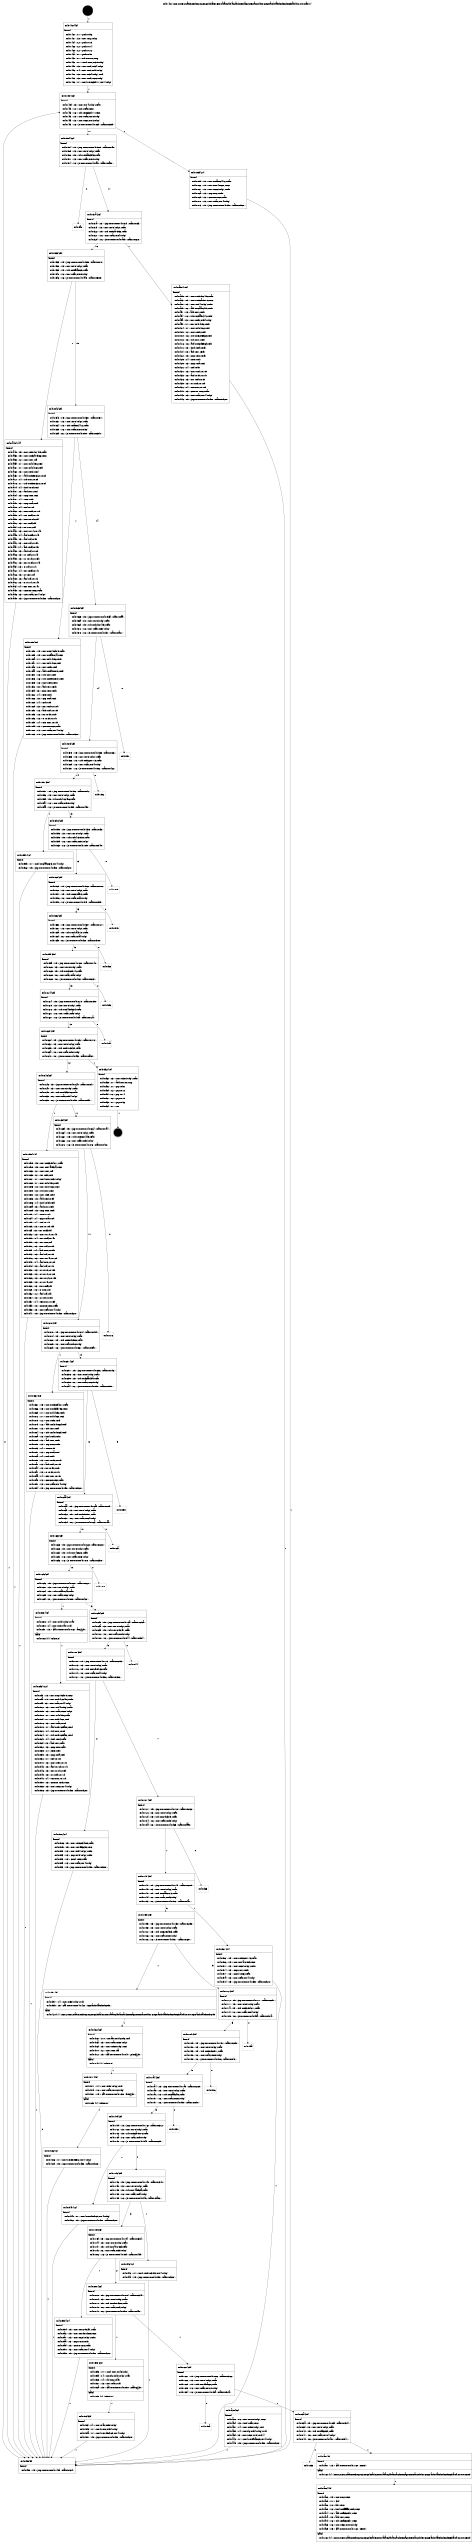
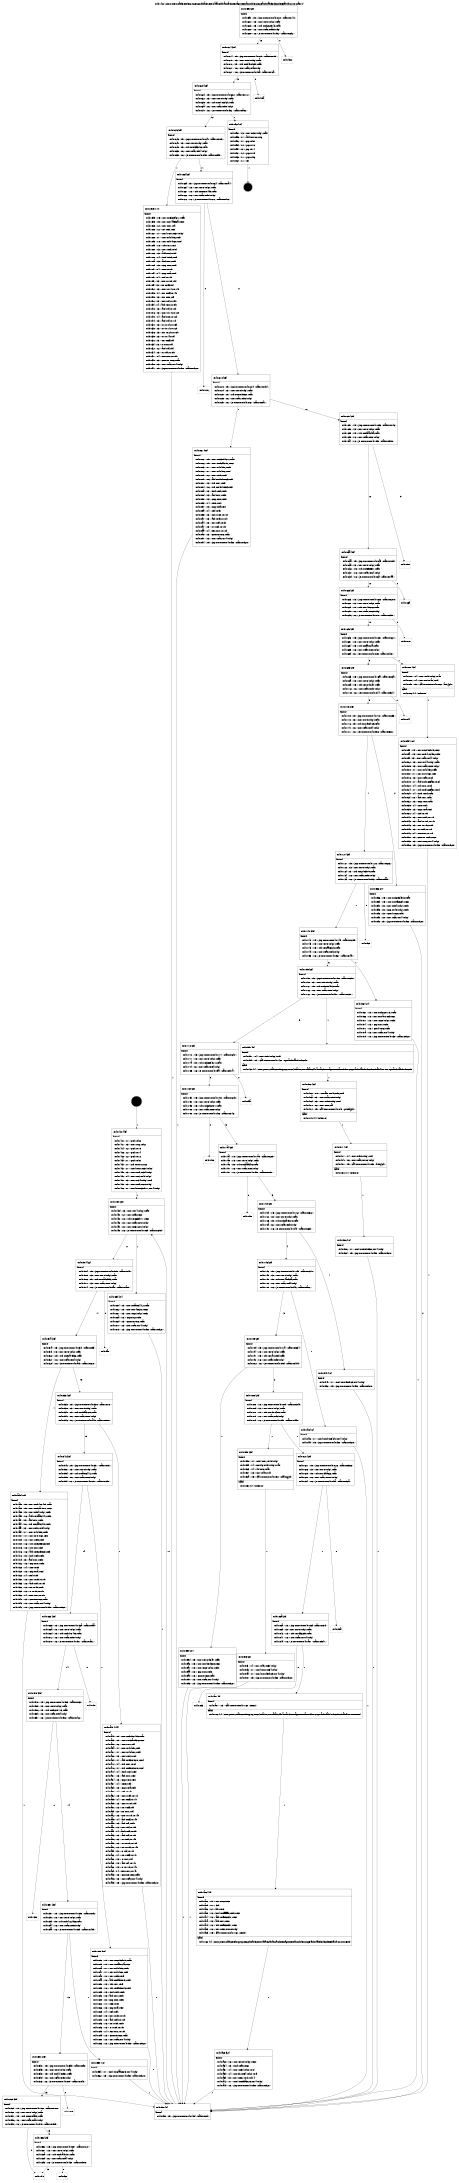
(73, 947) -> (45, 2169)
none -> (258, 1997)
